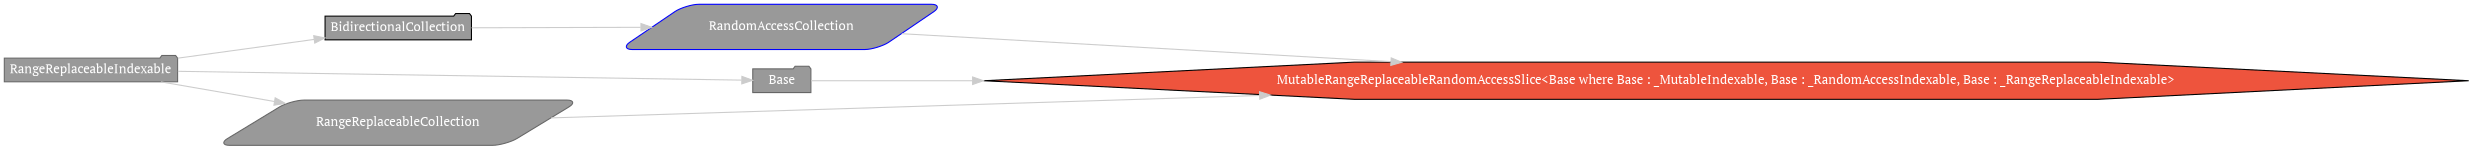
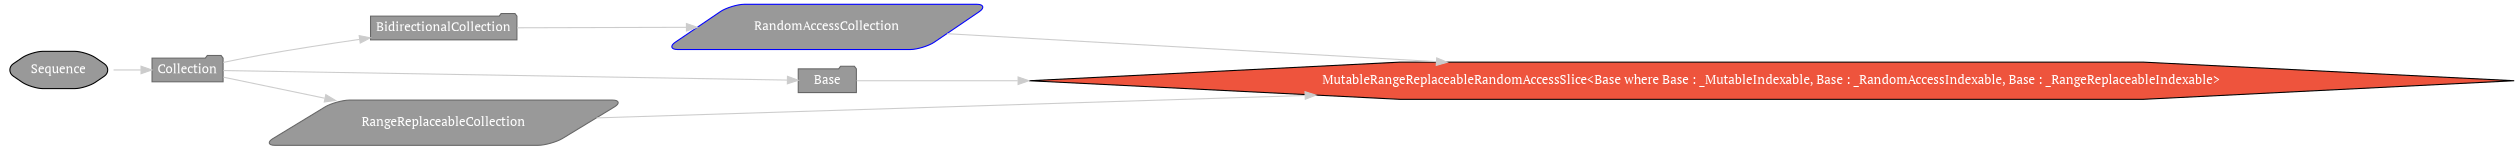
(398, 28) -> (444, 28)
none -> (59, 70)
(91, 70) -> (188, 70)
